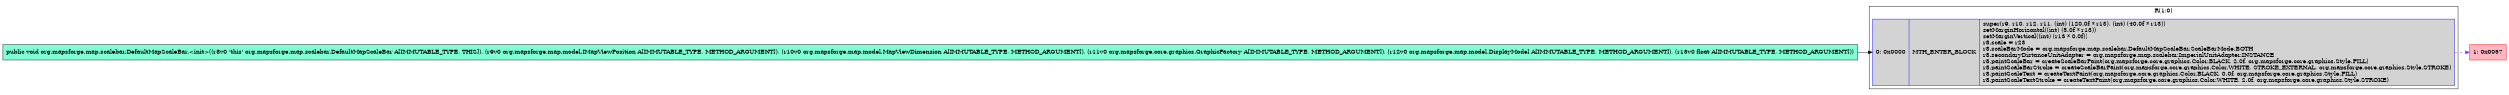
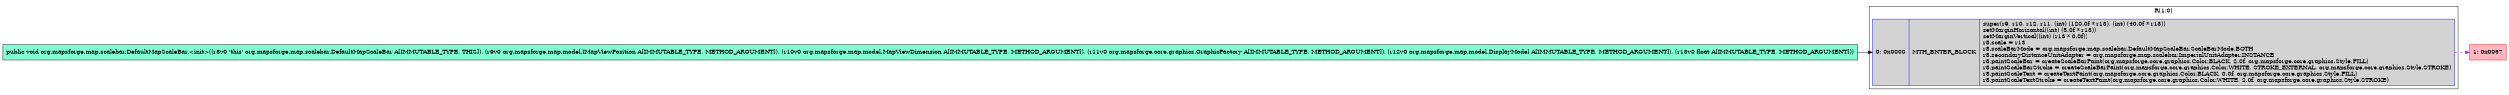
(2004, 43) -> (2004, 43)
